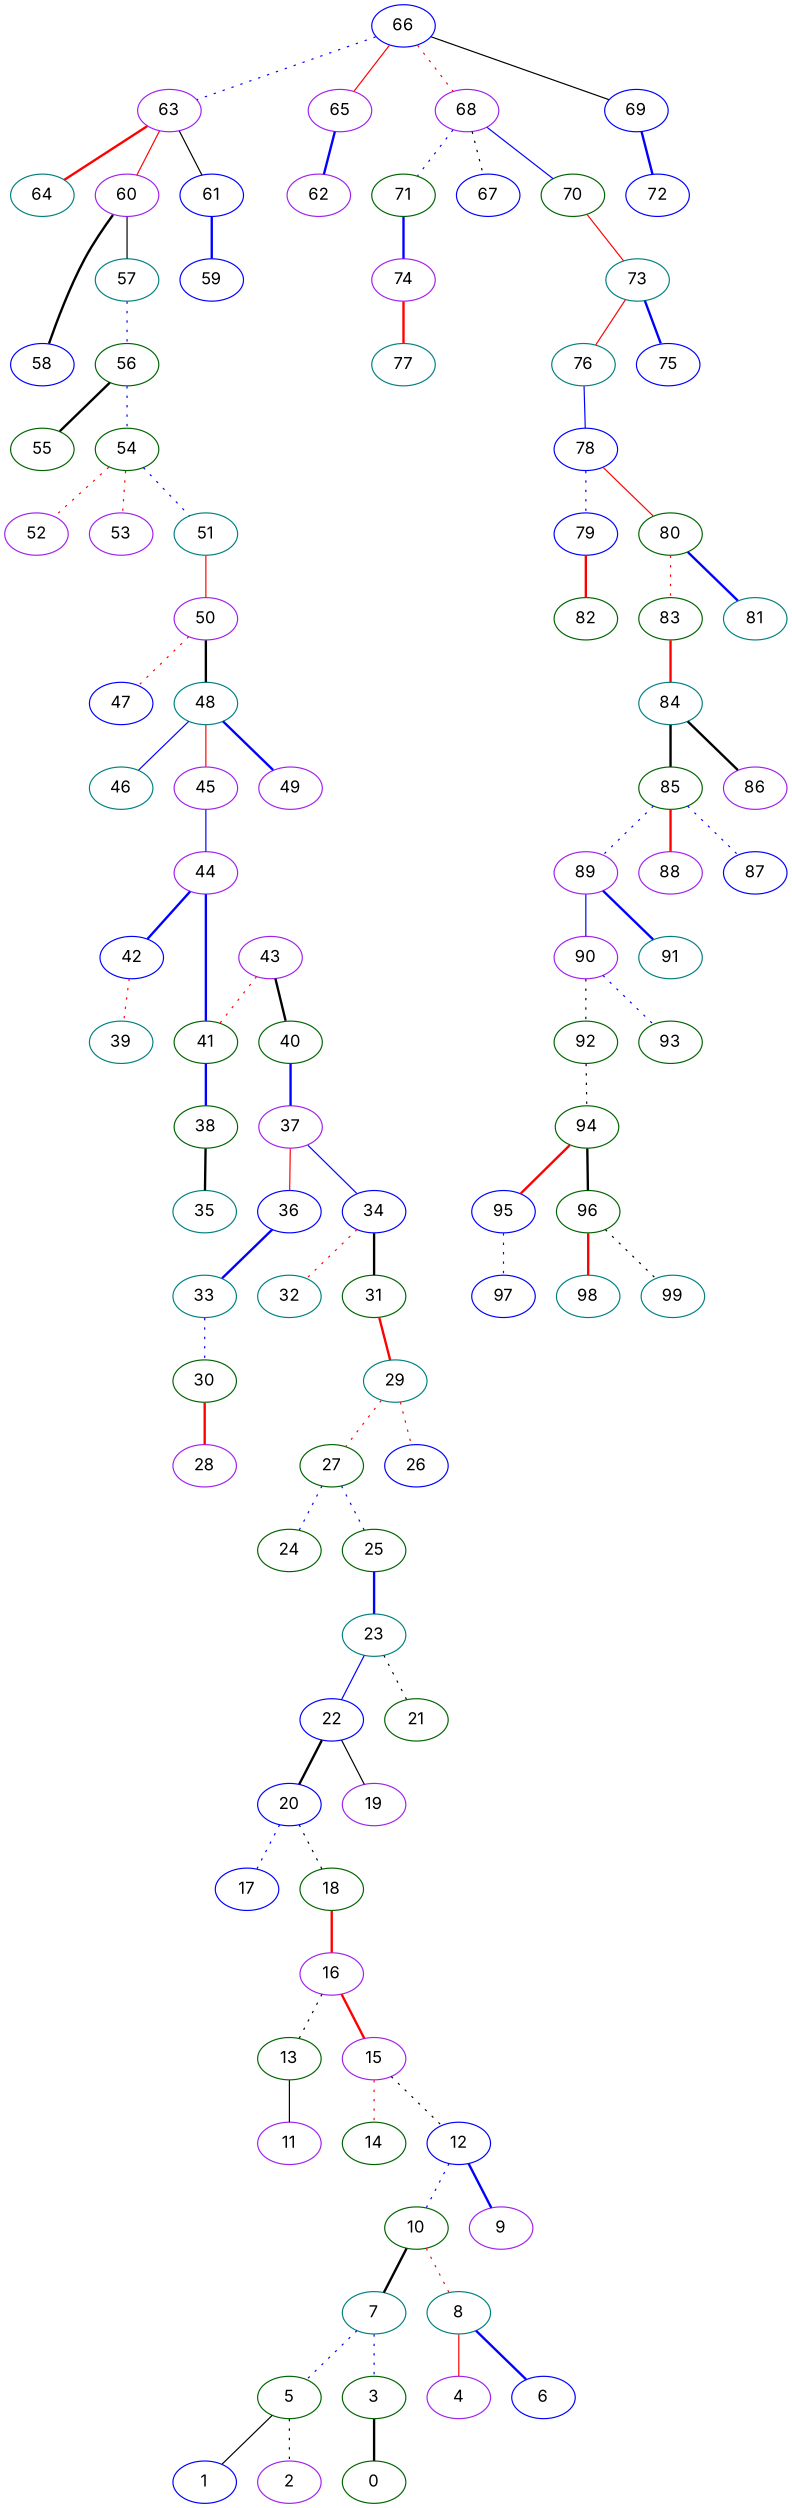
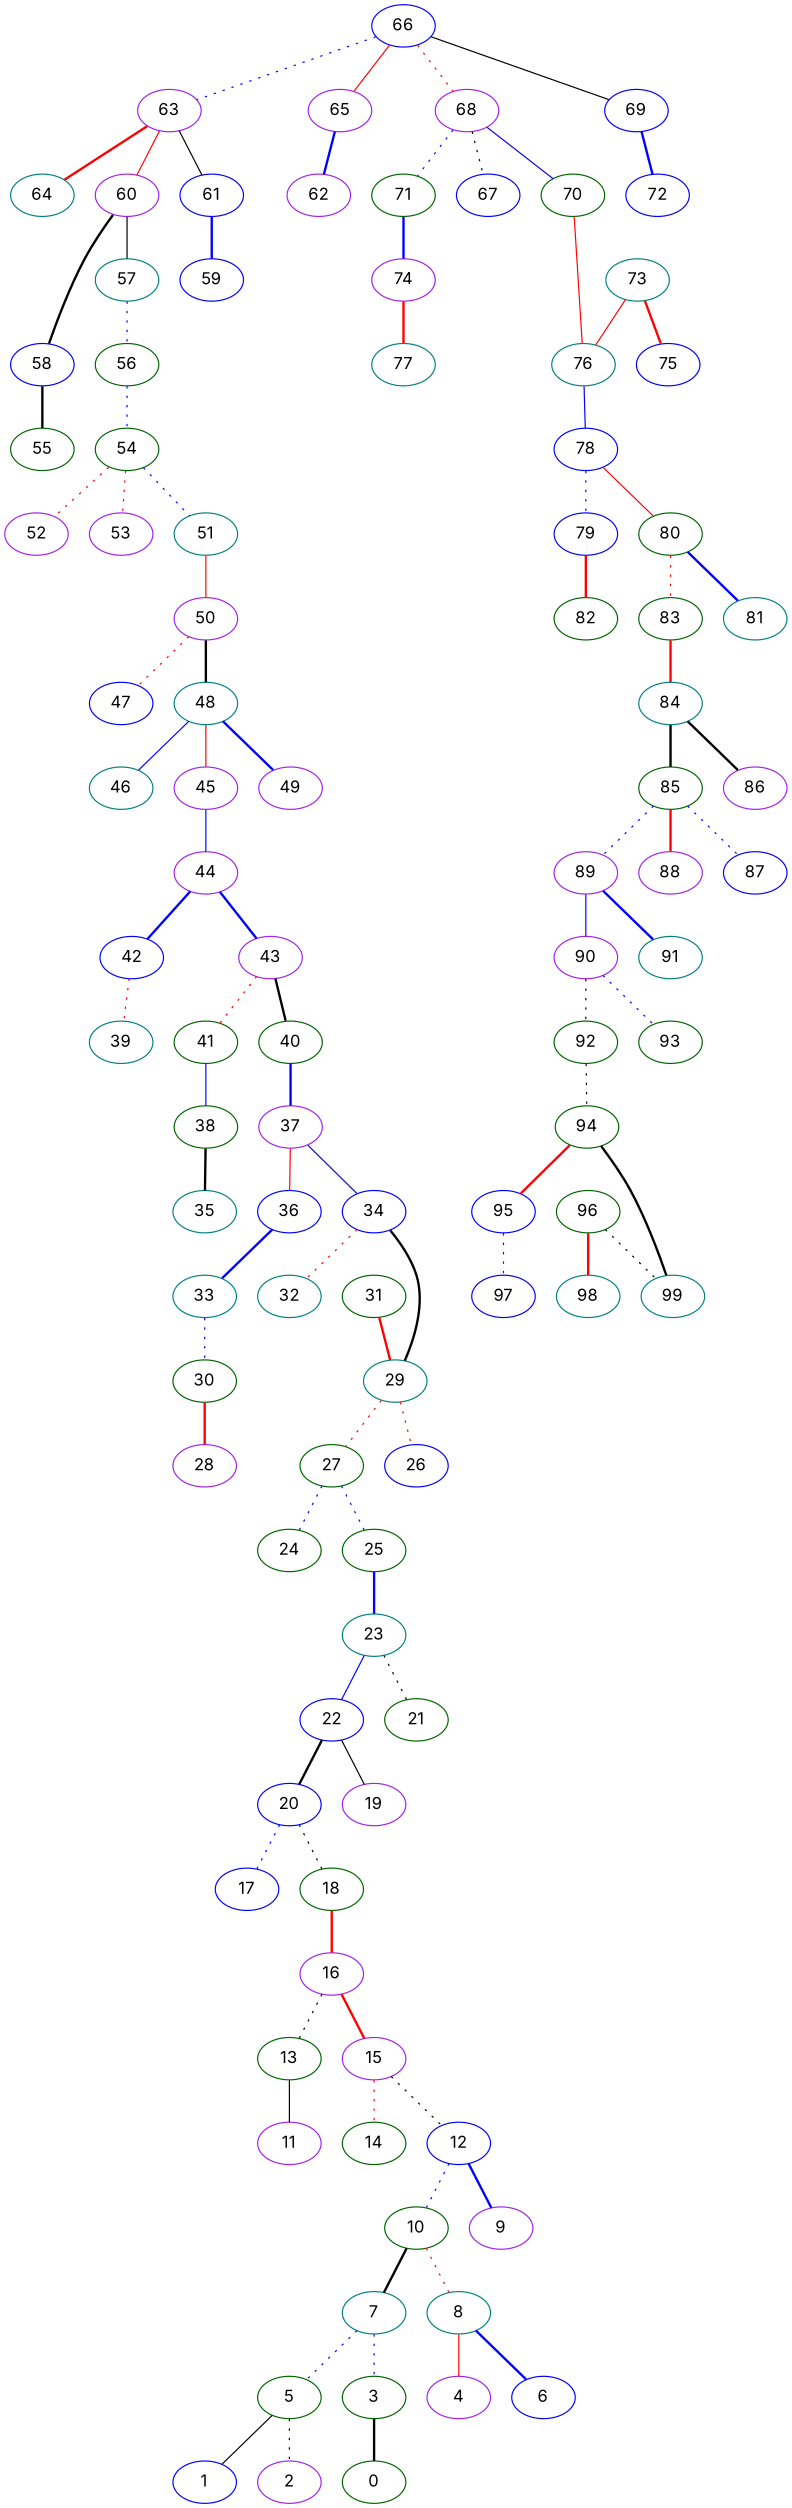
(605, 238) -> (578, 280)
(653, 322) -> (653, 322)
(85, 407) -> (42, 407)
(206, 958) -> (238, 915)
(206, 1085) -> (206, 1085)
(588, 1169) -> (639, 1208)
(374, 1254) -> (419, 1293)
